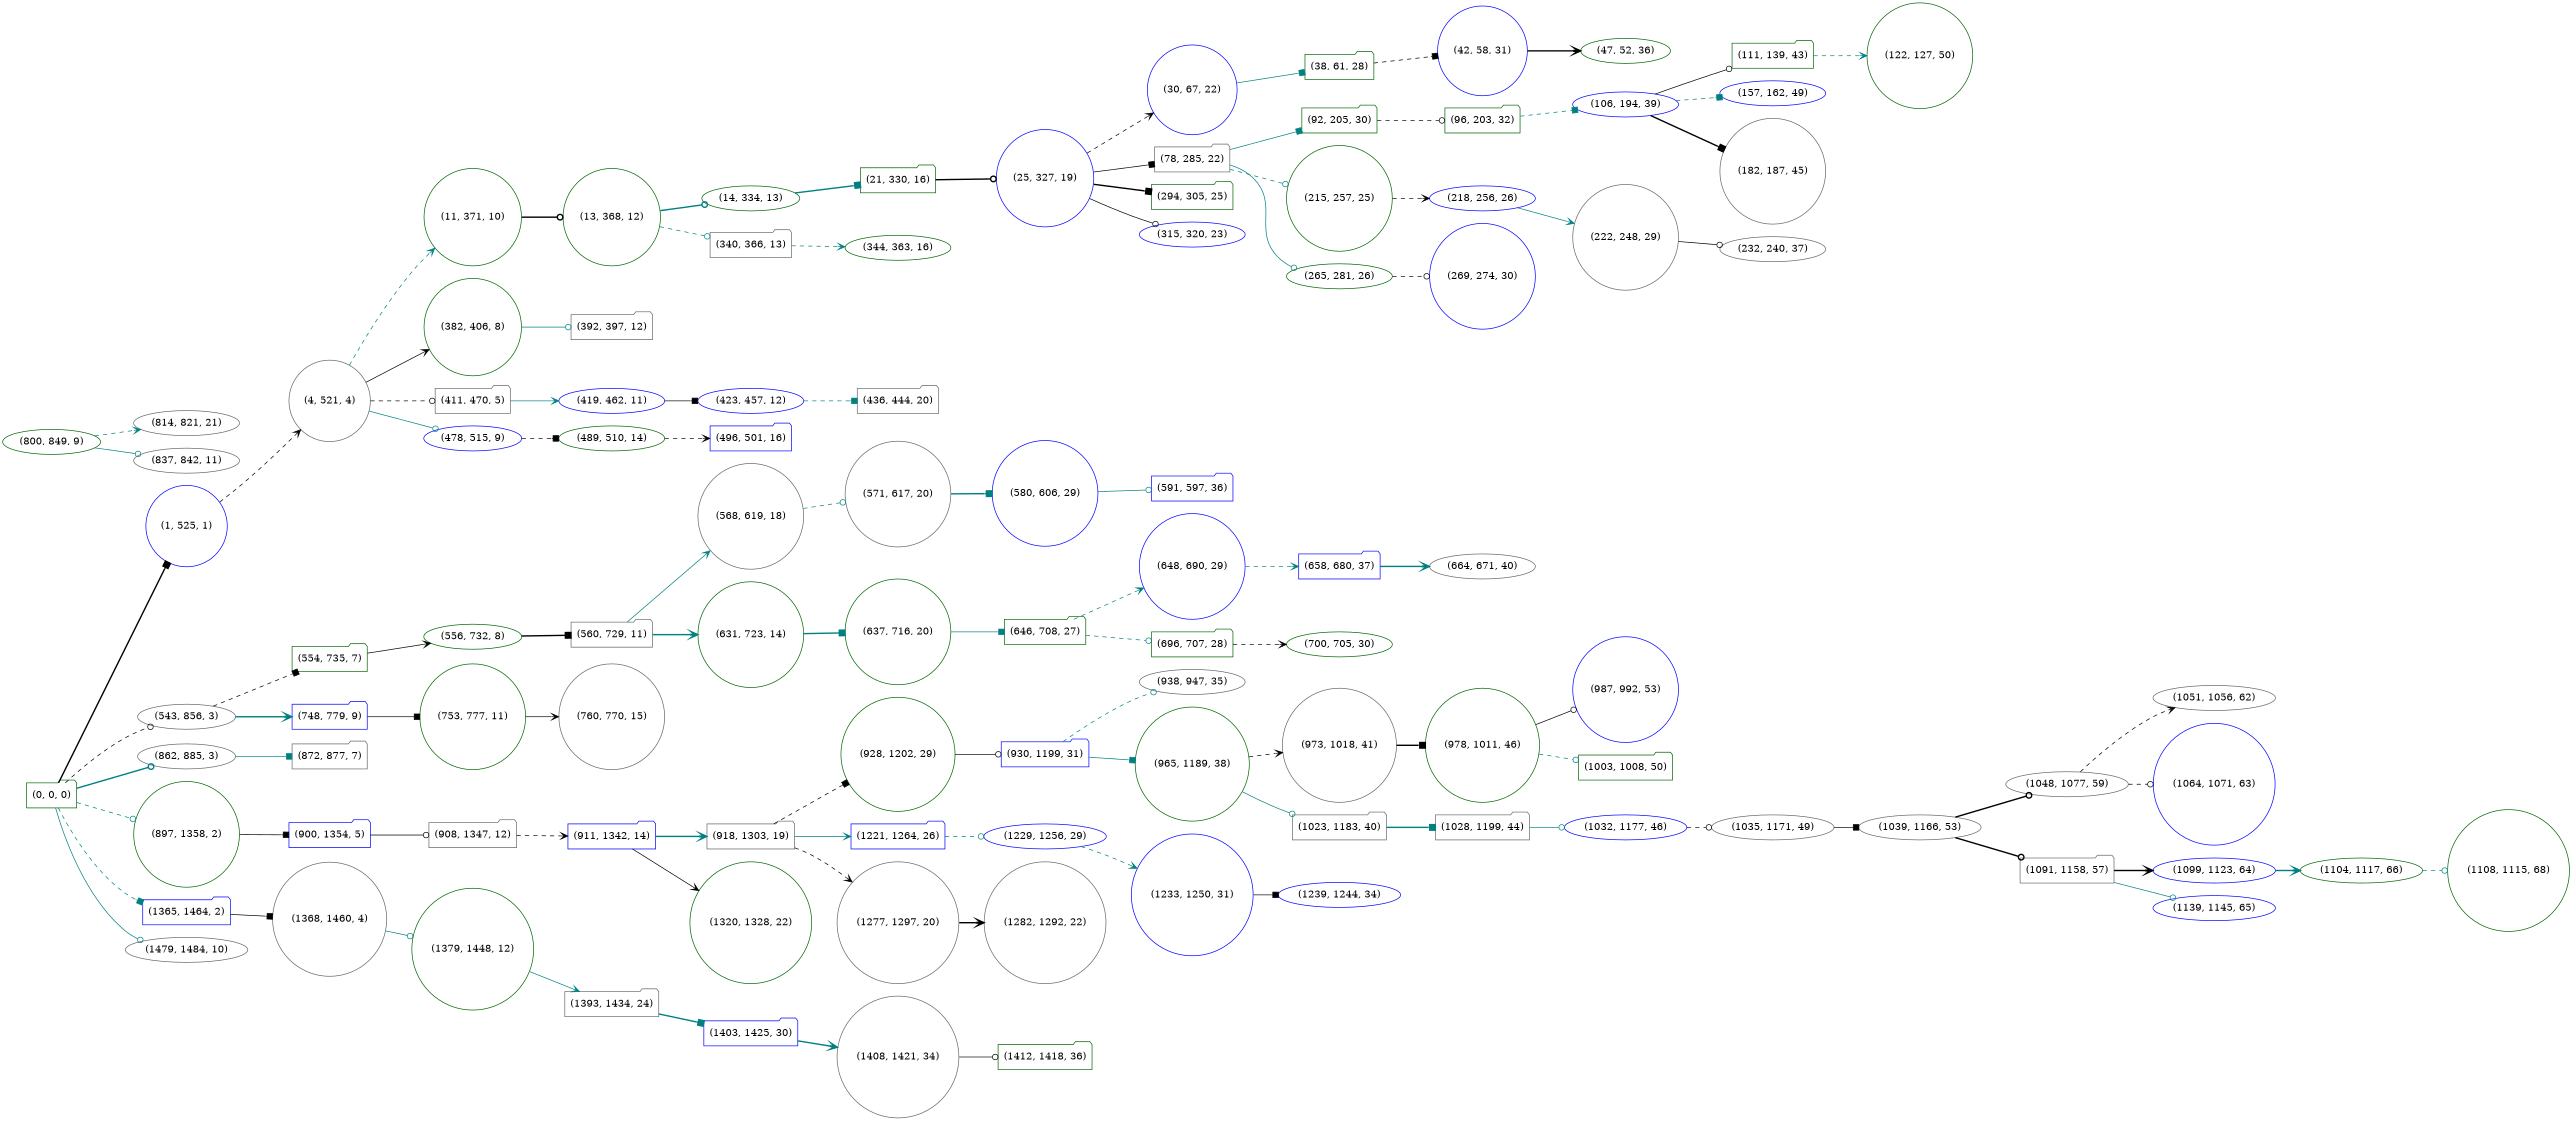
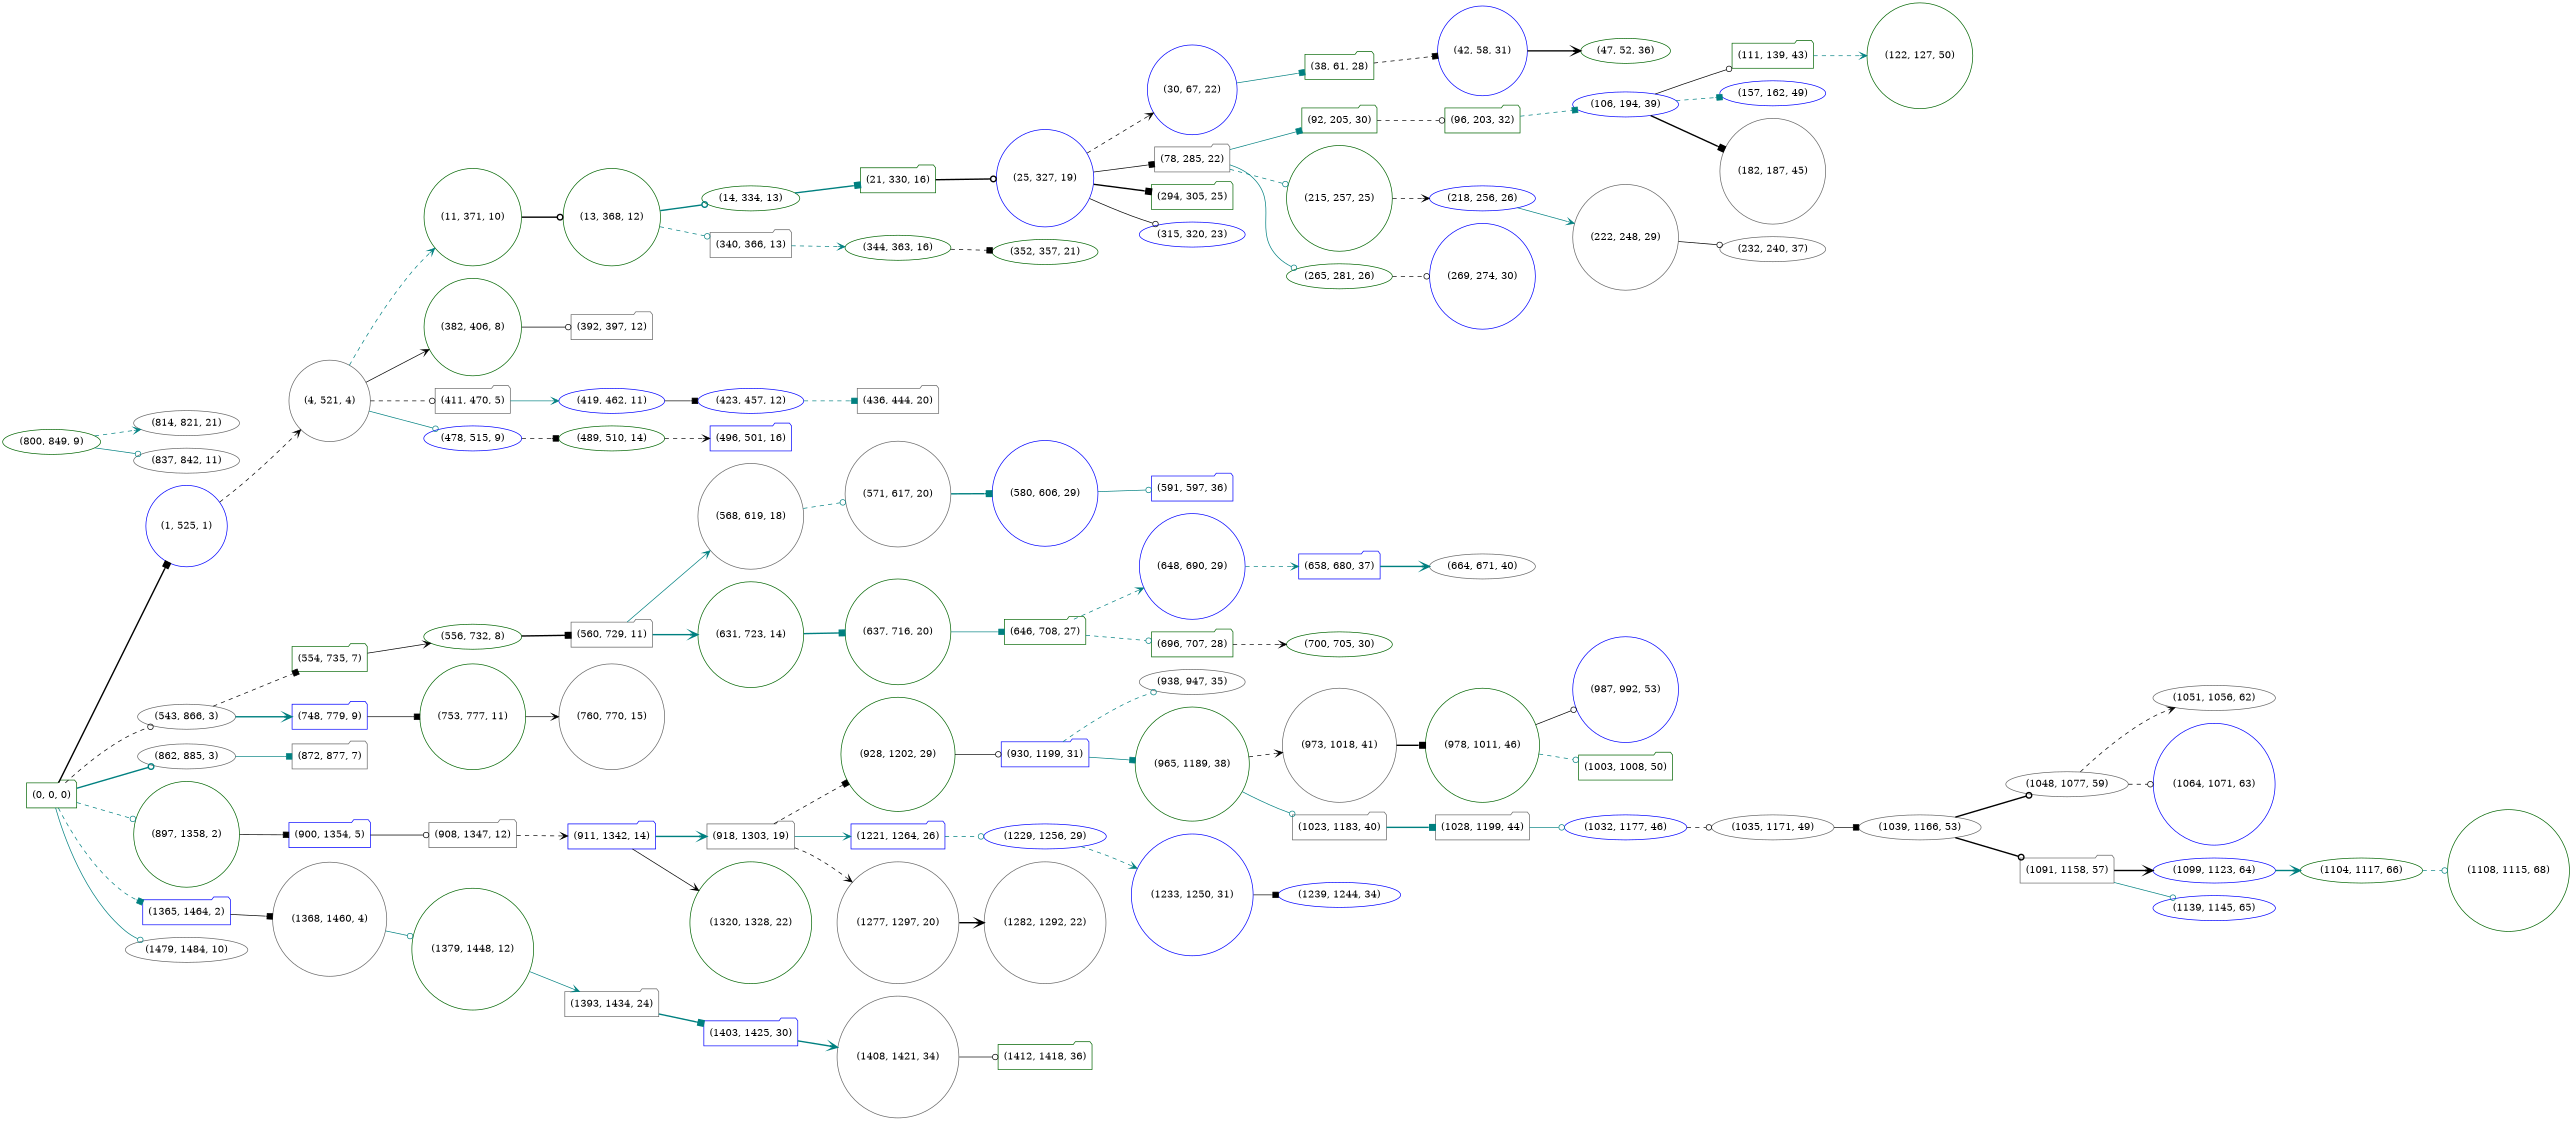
none -> (1045, 252)
(544, 327) -> (544, 327)
(187, 717) -> (187, 717)
